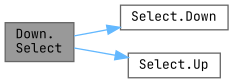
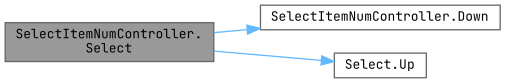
(174, 17) -> (380, 17)
(40, 42) -> (109, 42)
